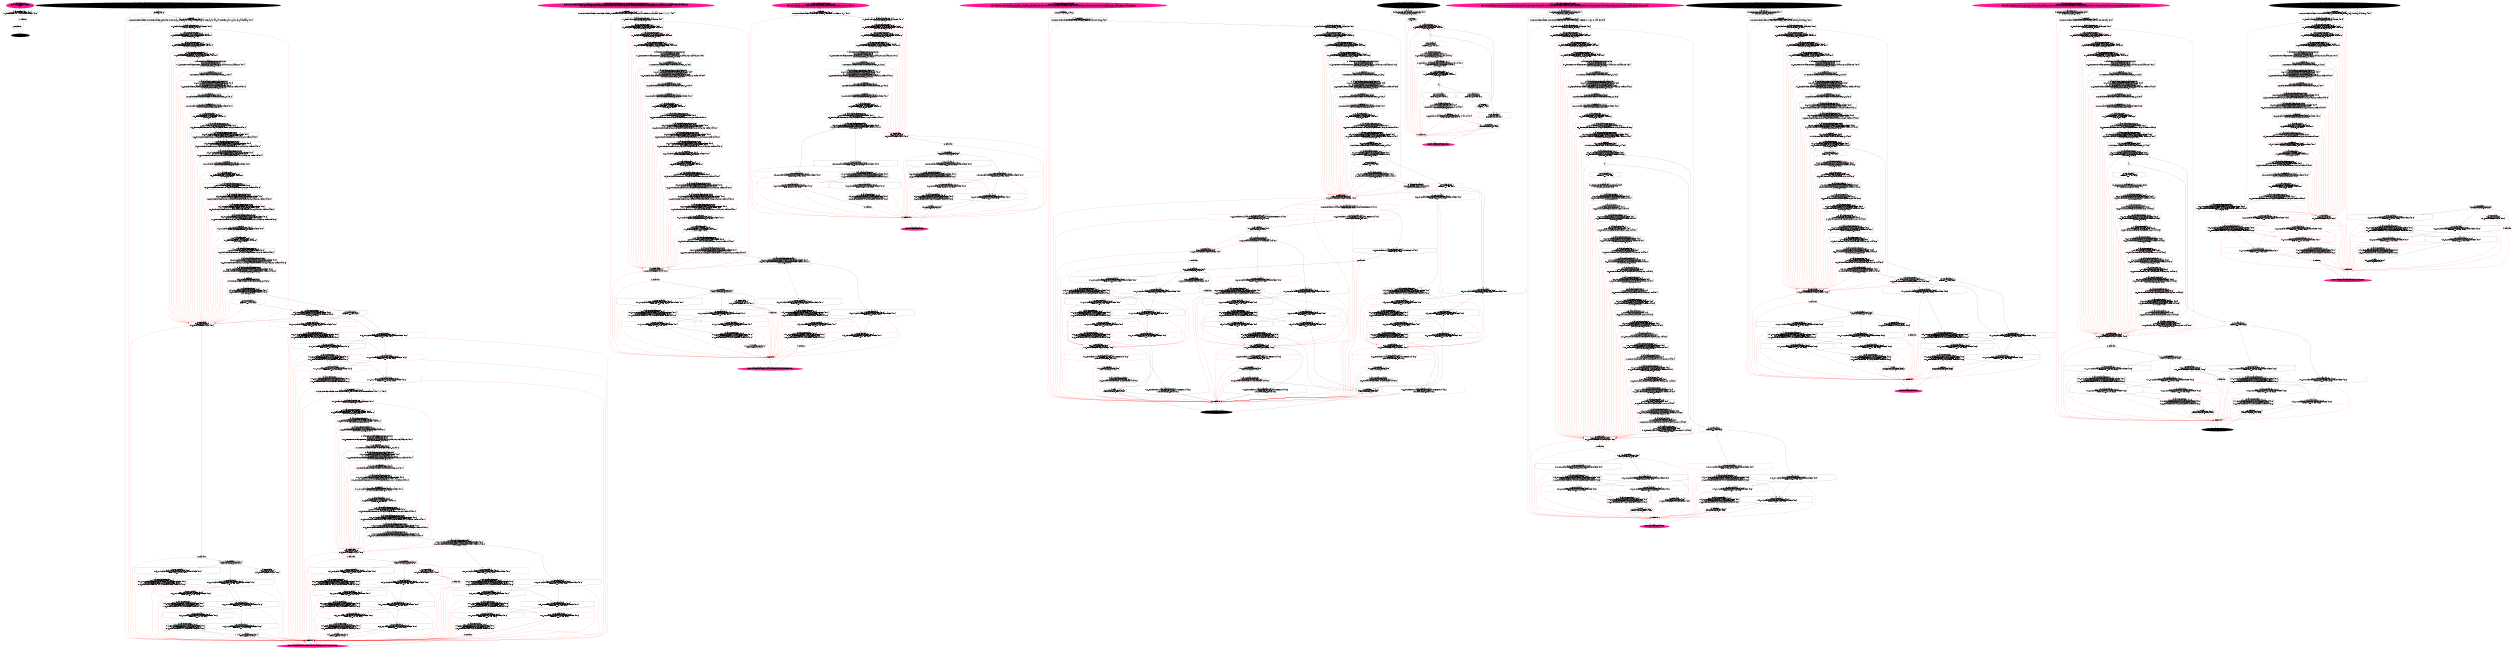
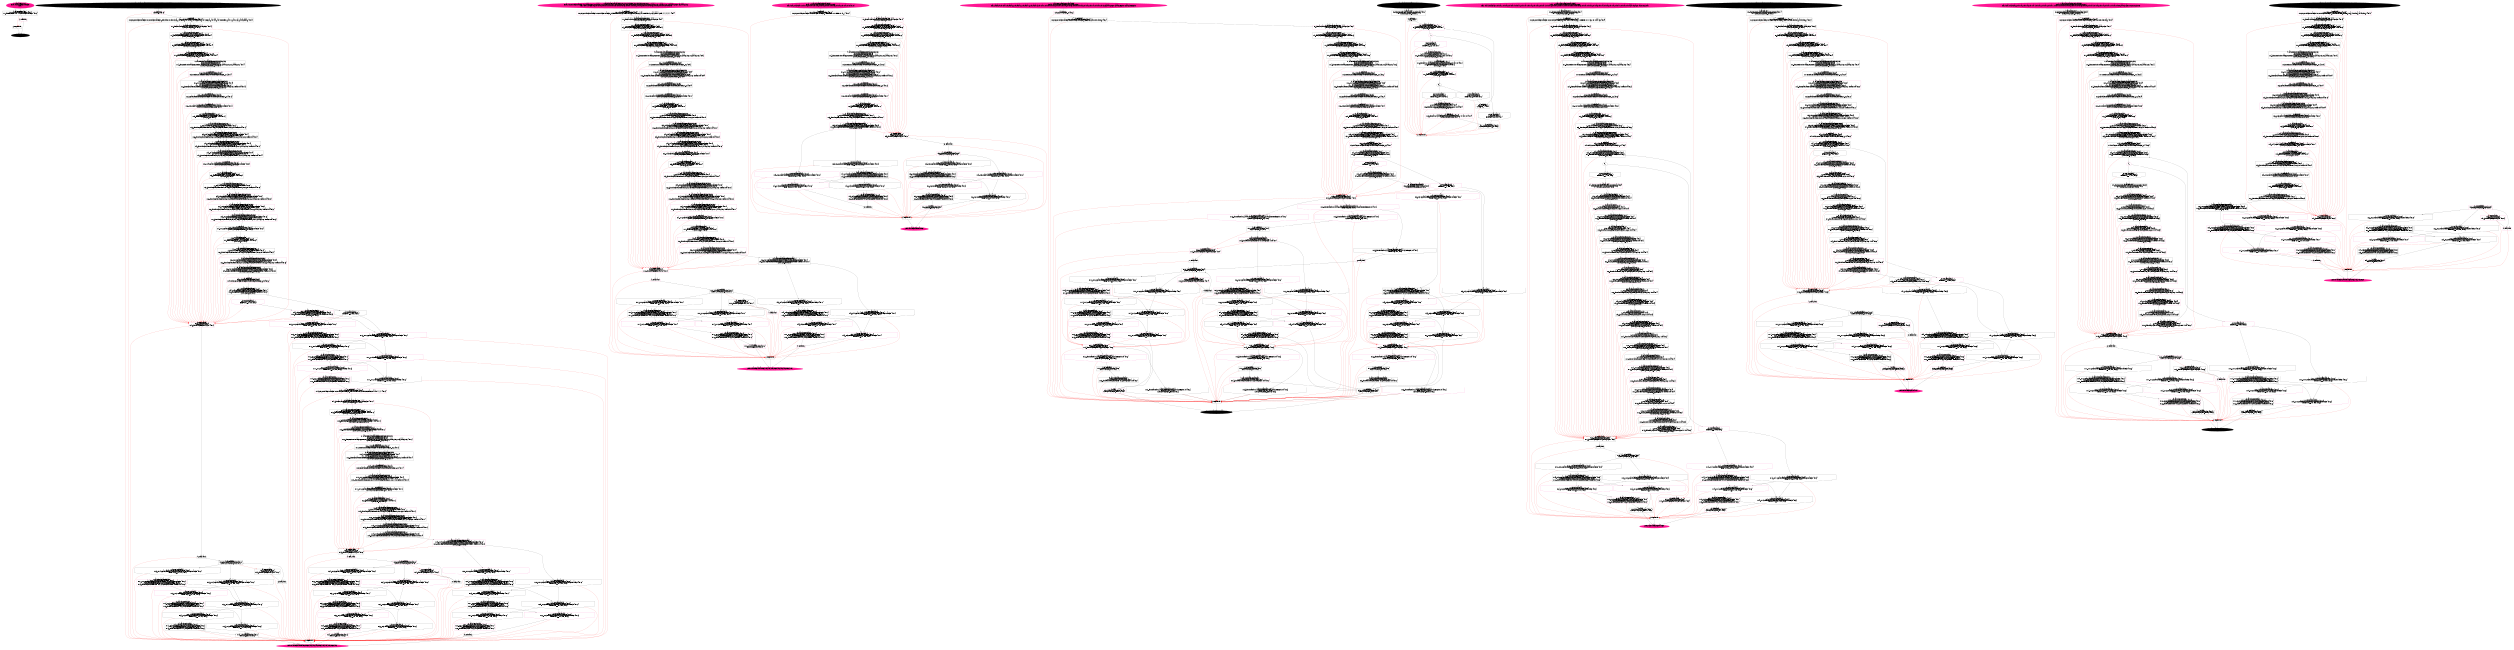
(1438, 145) -> none
none -> (282, 583)
